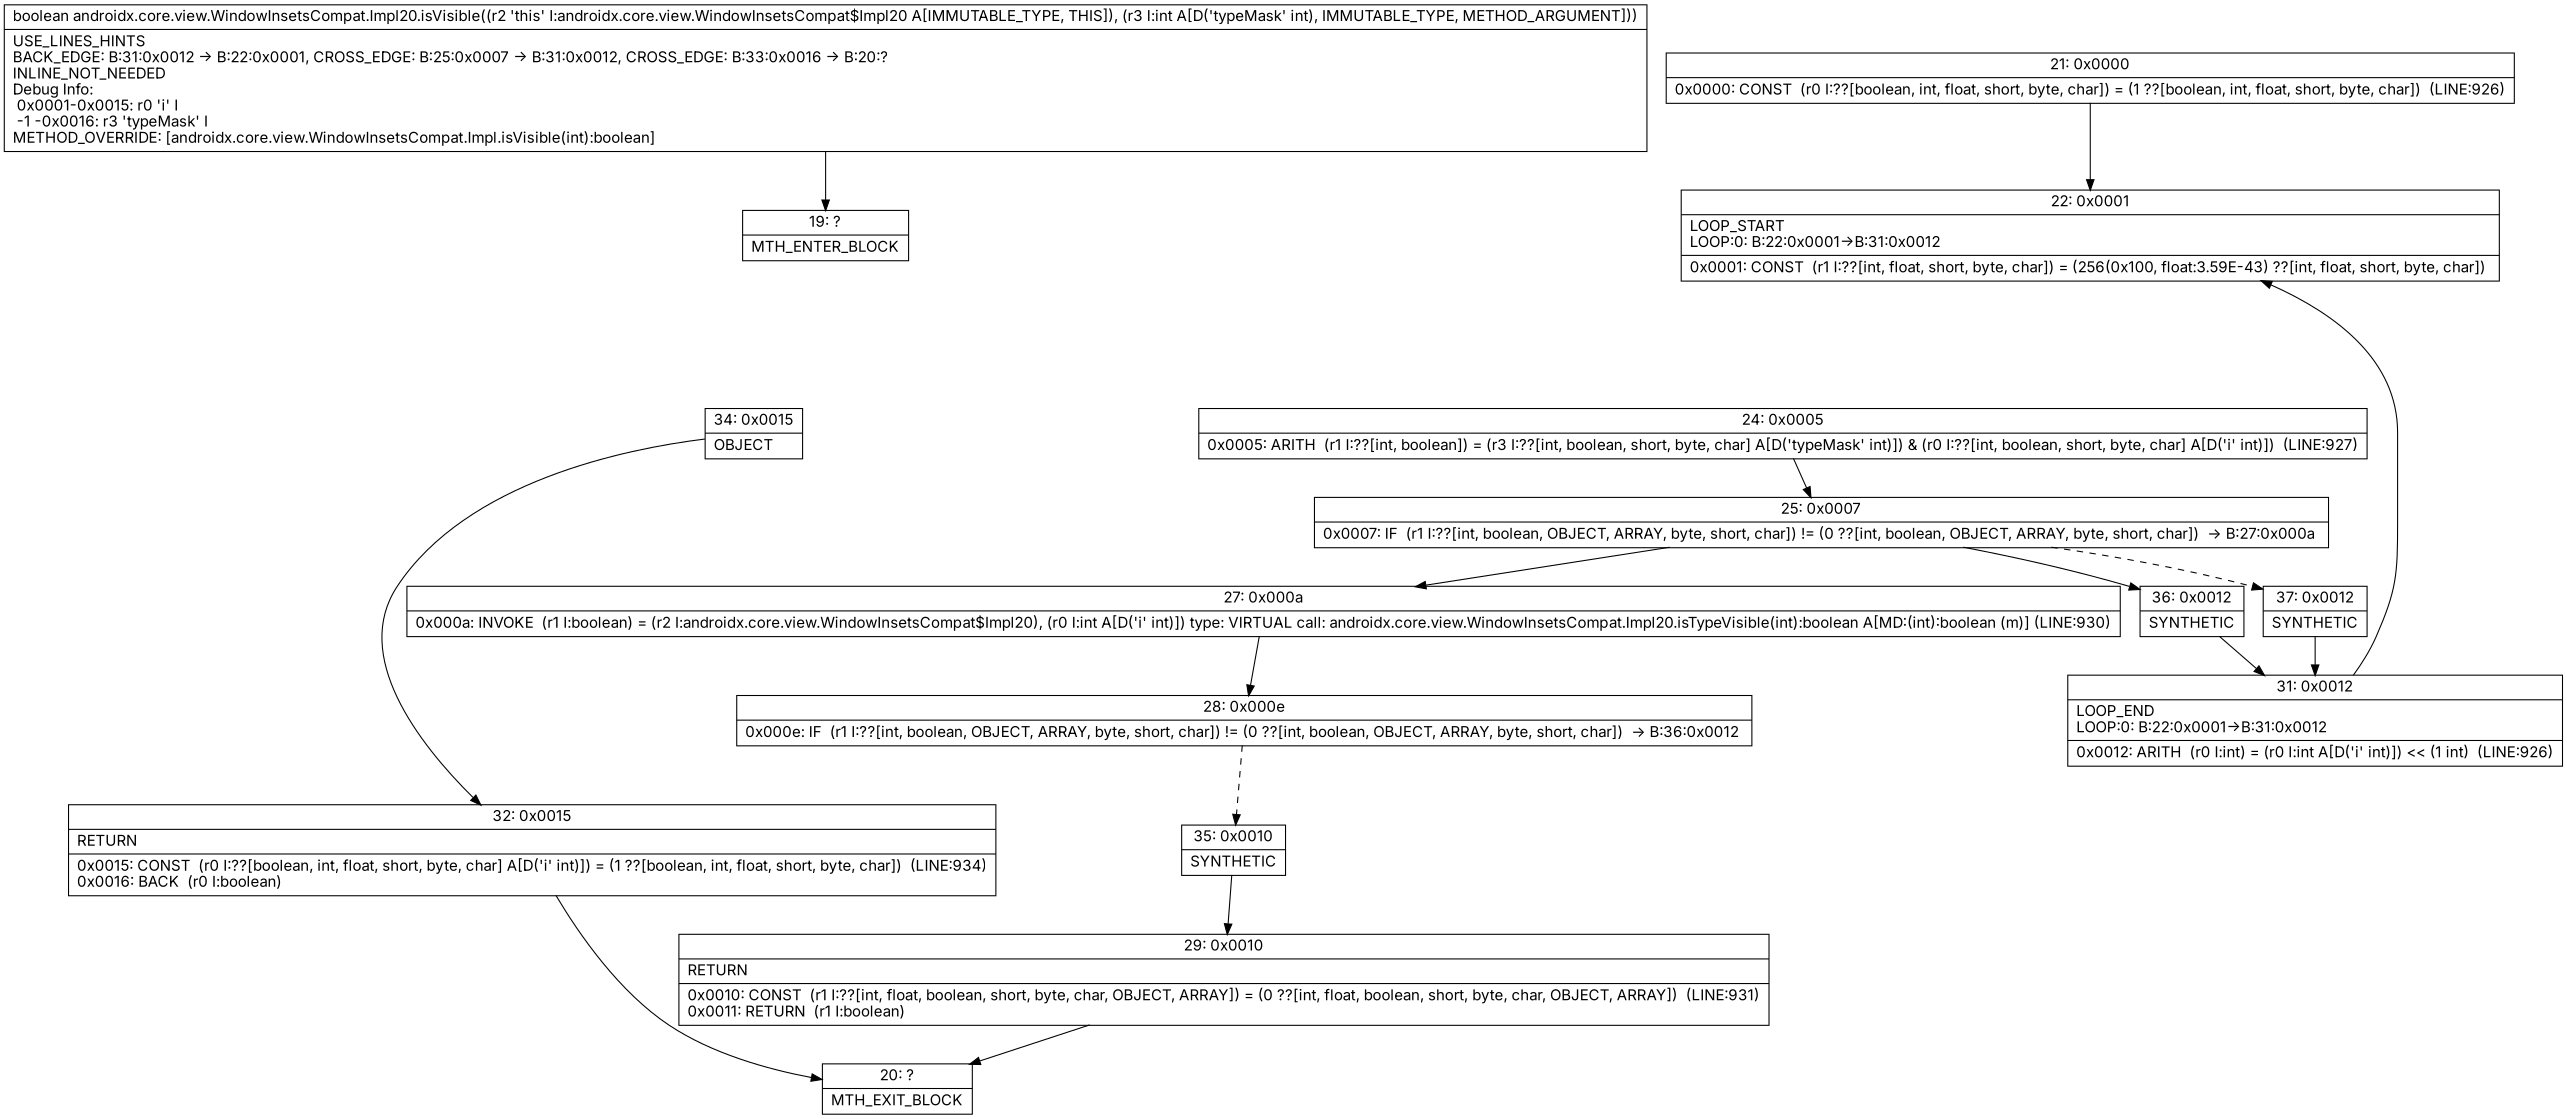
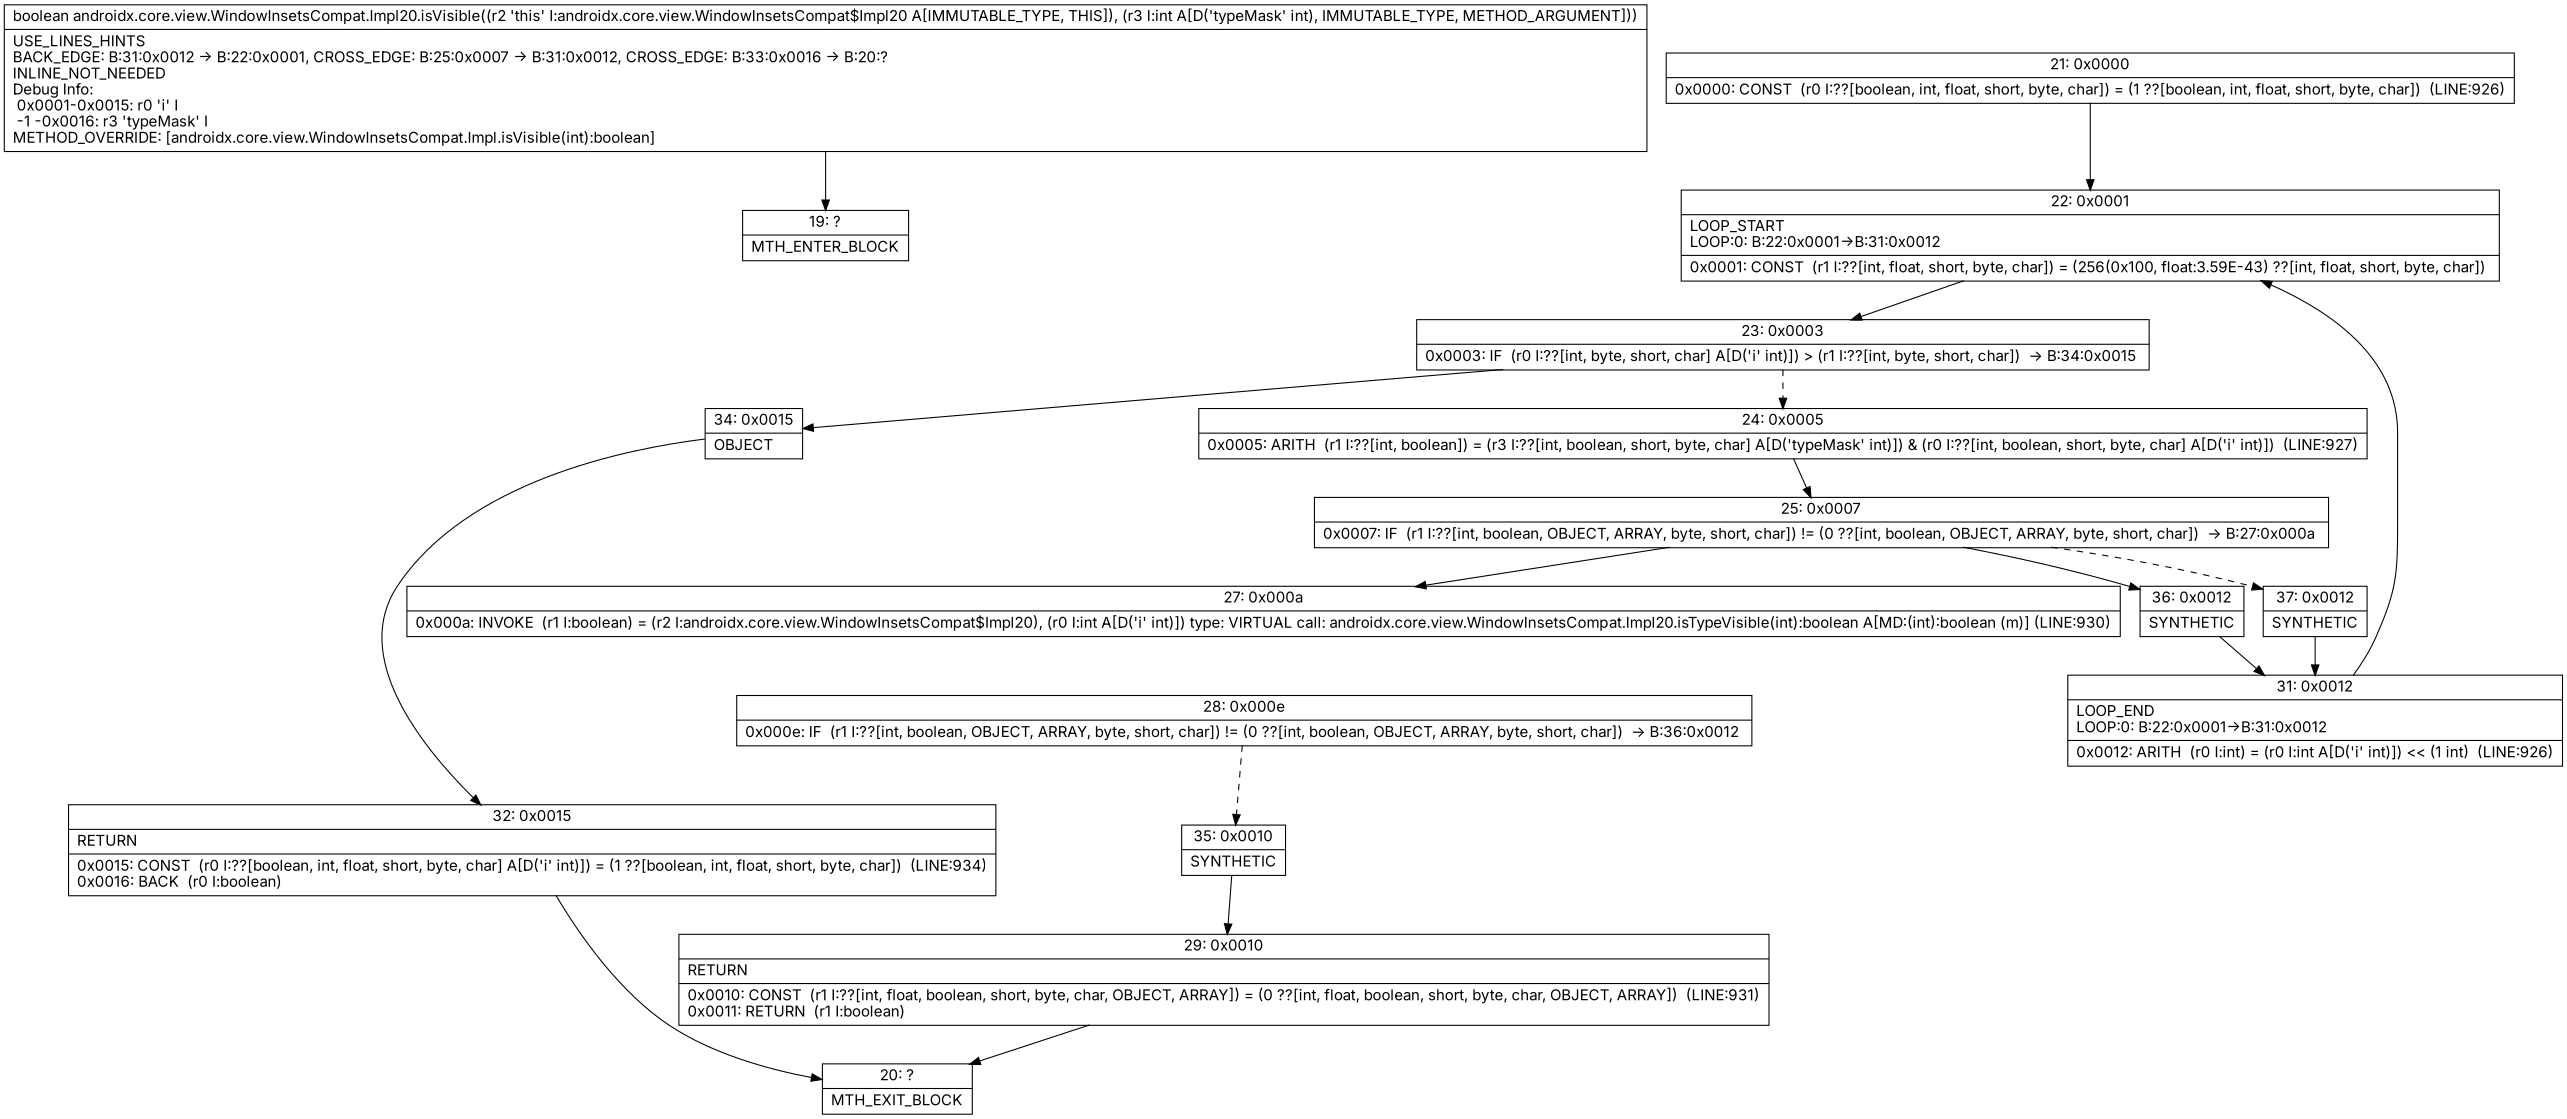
none -> (1783, 345)
(1255, 661) -> none
